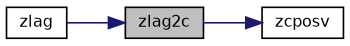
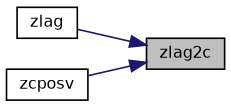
(225, 23) -> (109, 71)
